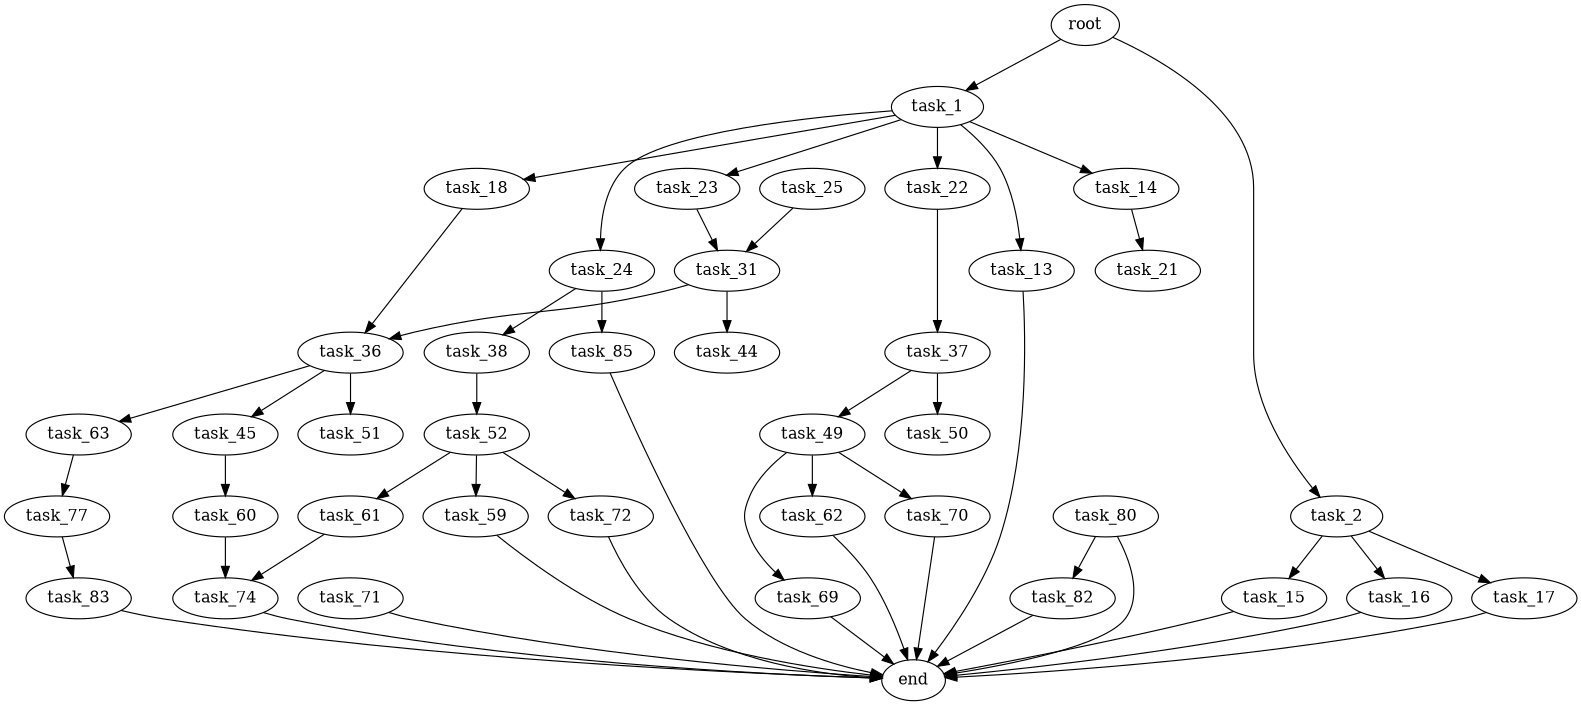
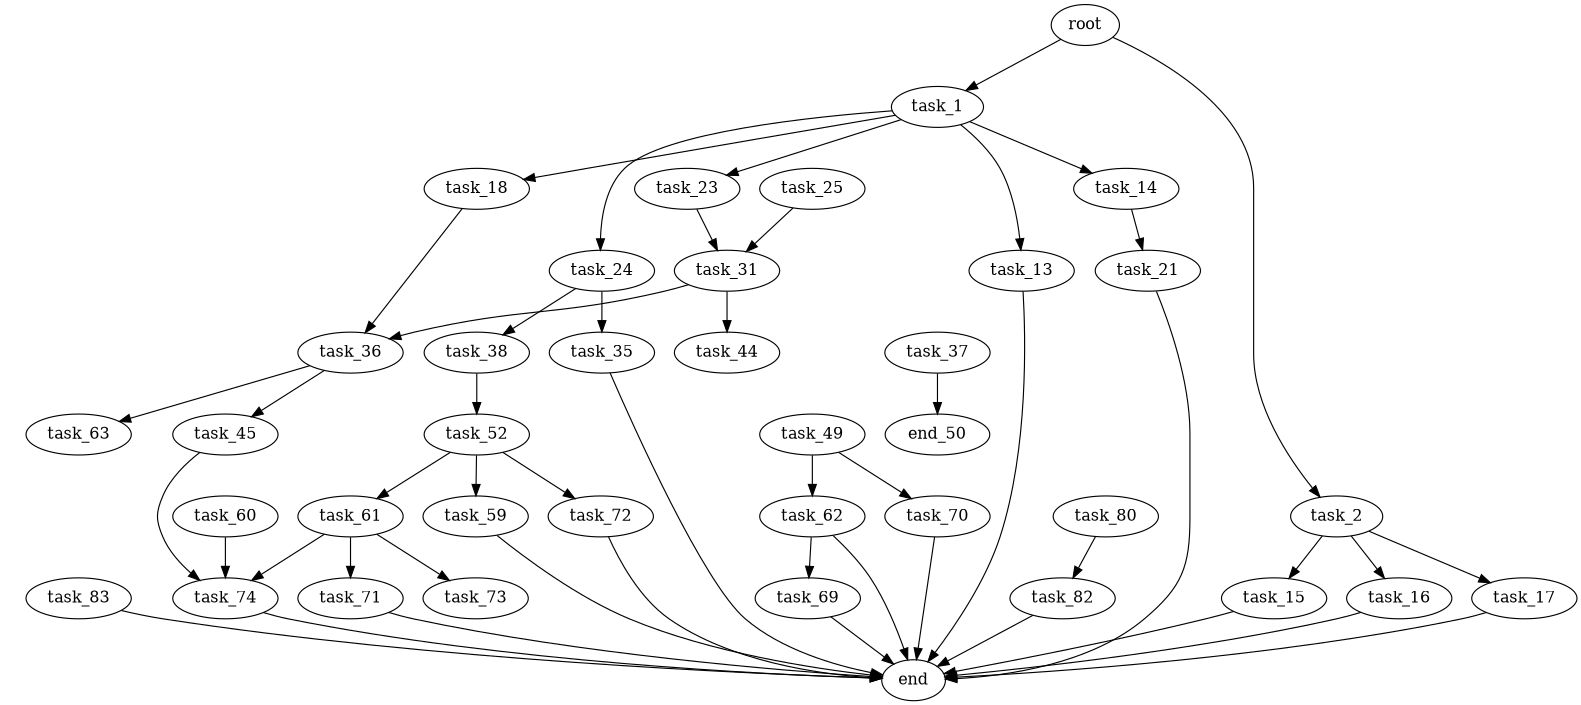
(937, 189) -> none
(602, 353) -> (602, 353)
(880, 390) -> none
(351, 435) -> none
(937, 435) -> (937, 435)
(225, 470) -> (158, 511)
(745, 510) -> (810, 552)
(57, 516) -> none
none -> (351, 552)
none -> (476, 598)
(1104, 634) -> (1186, 560)
